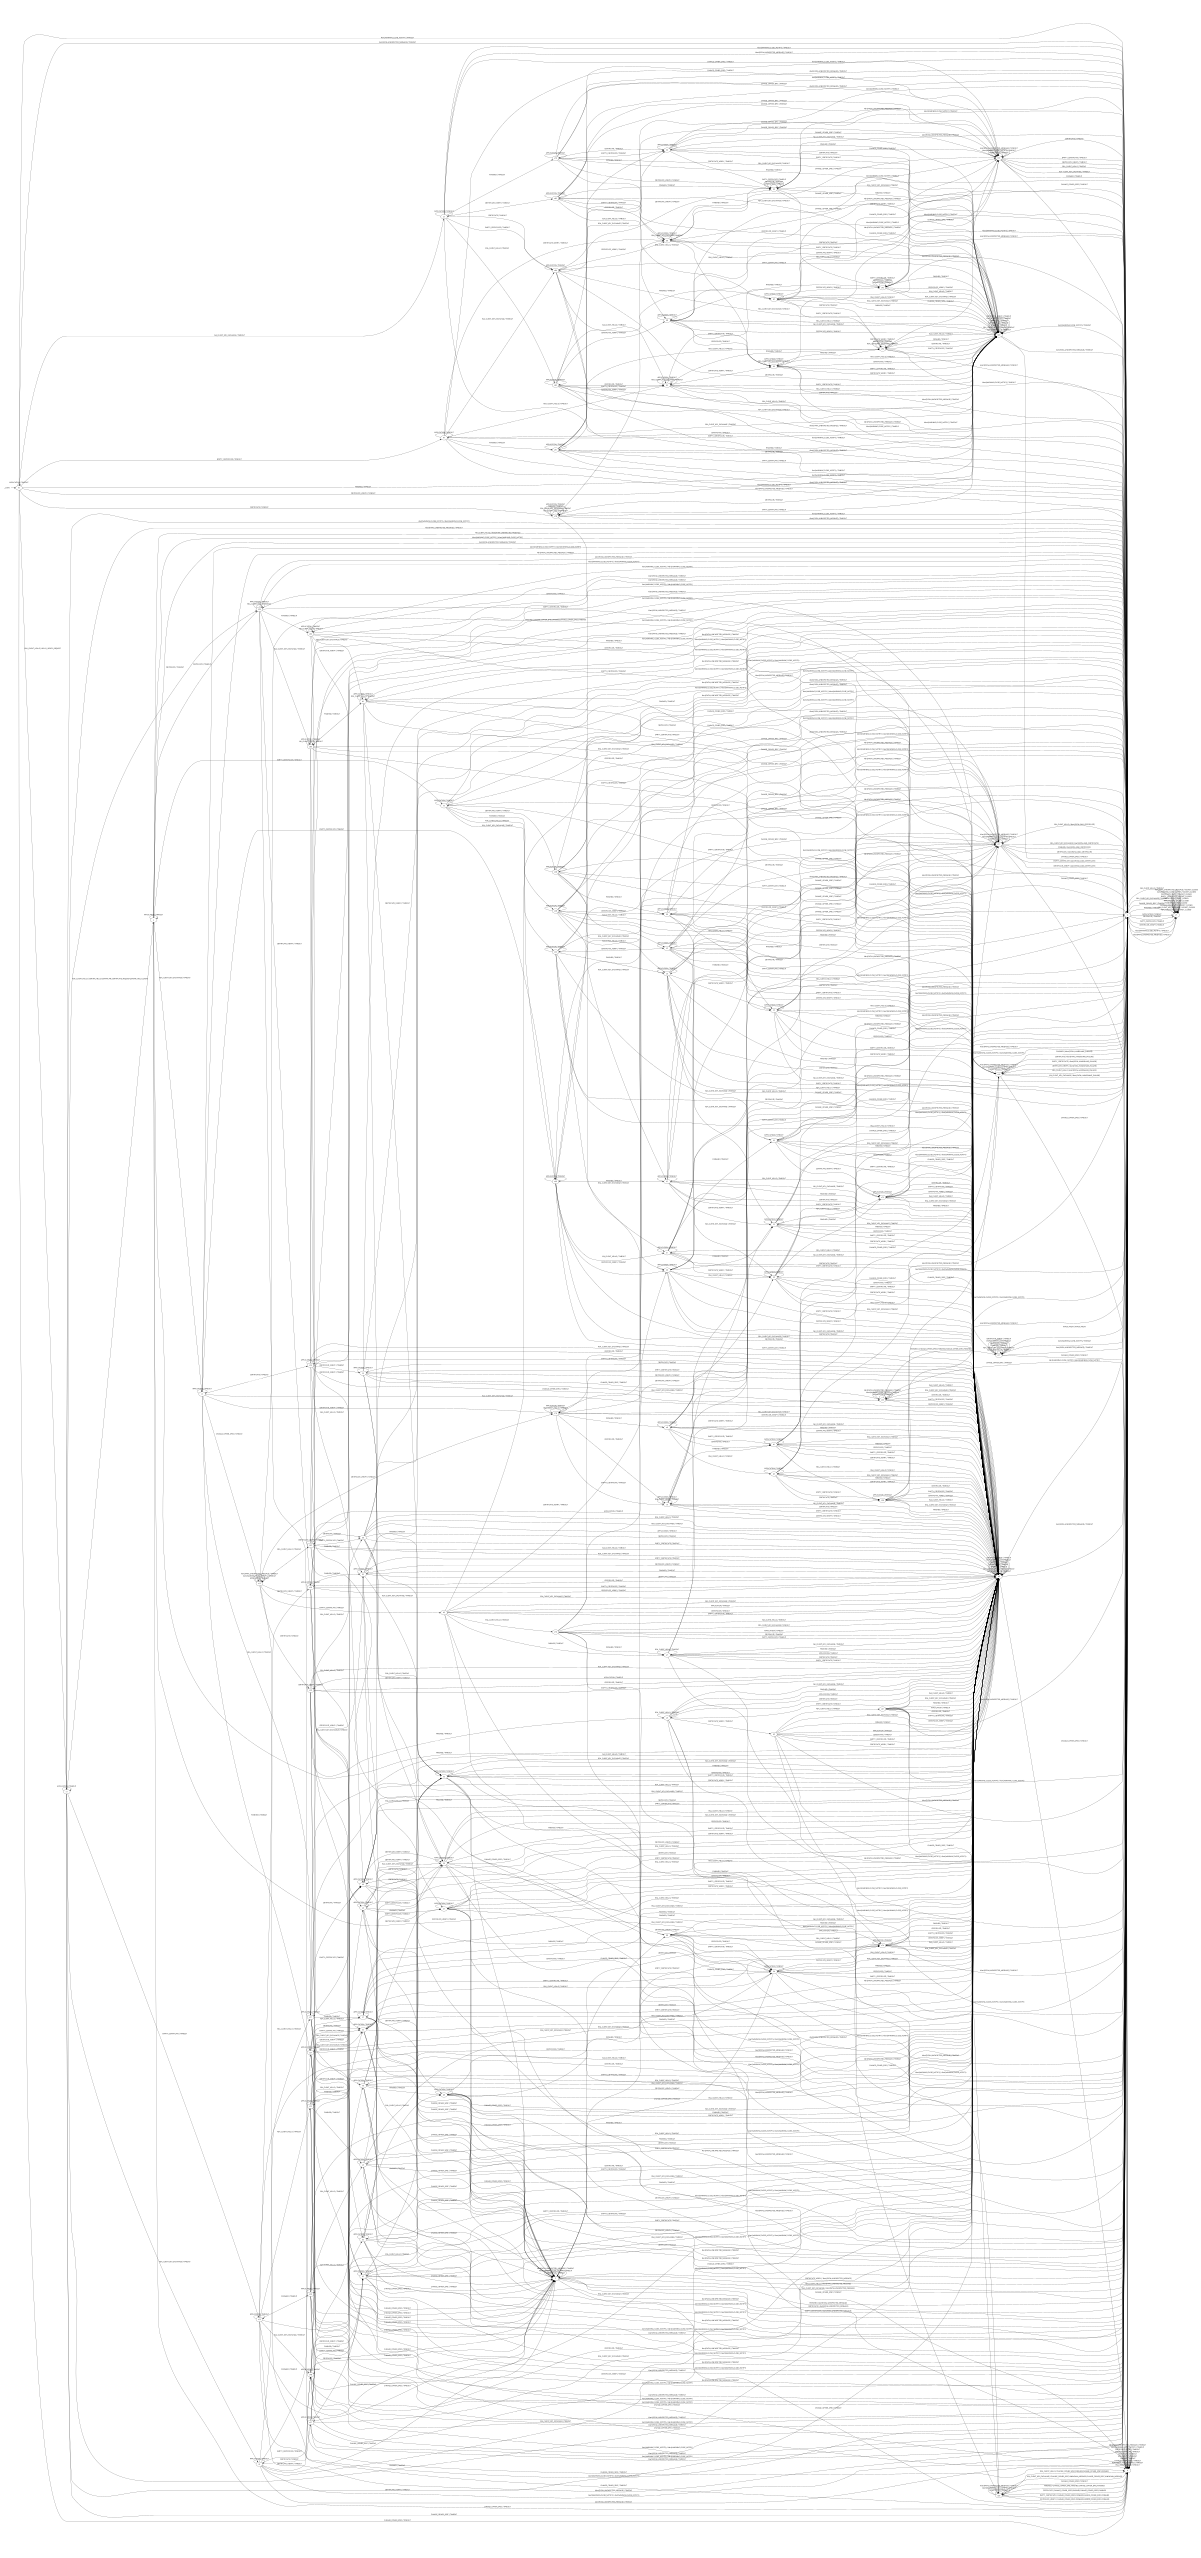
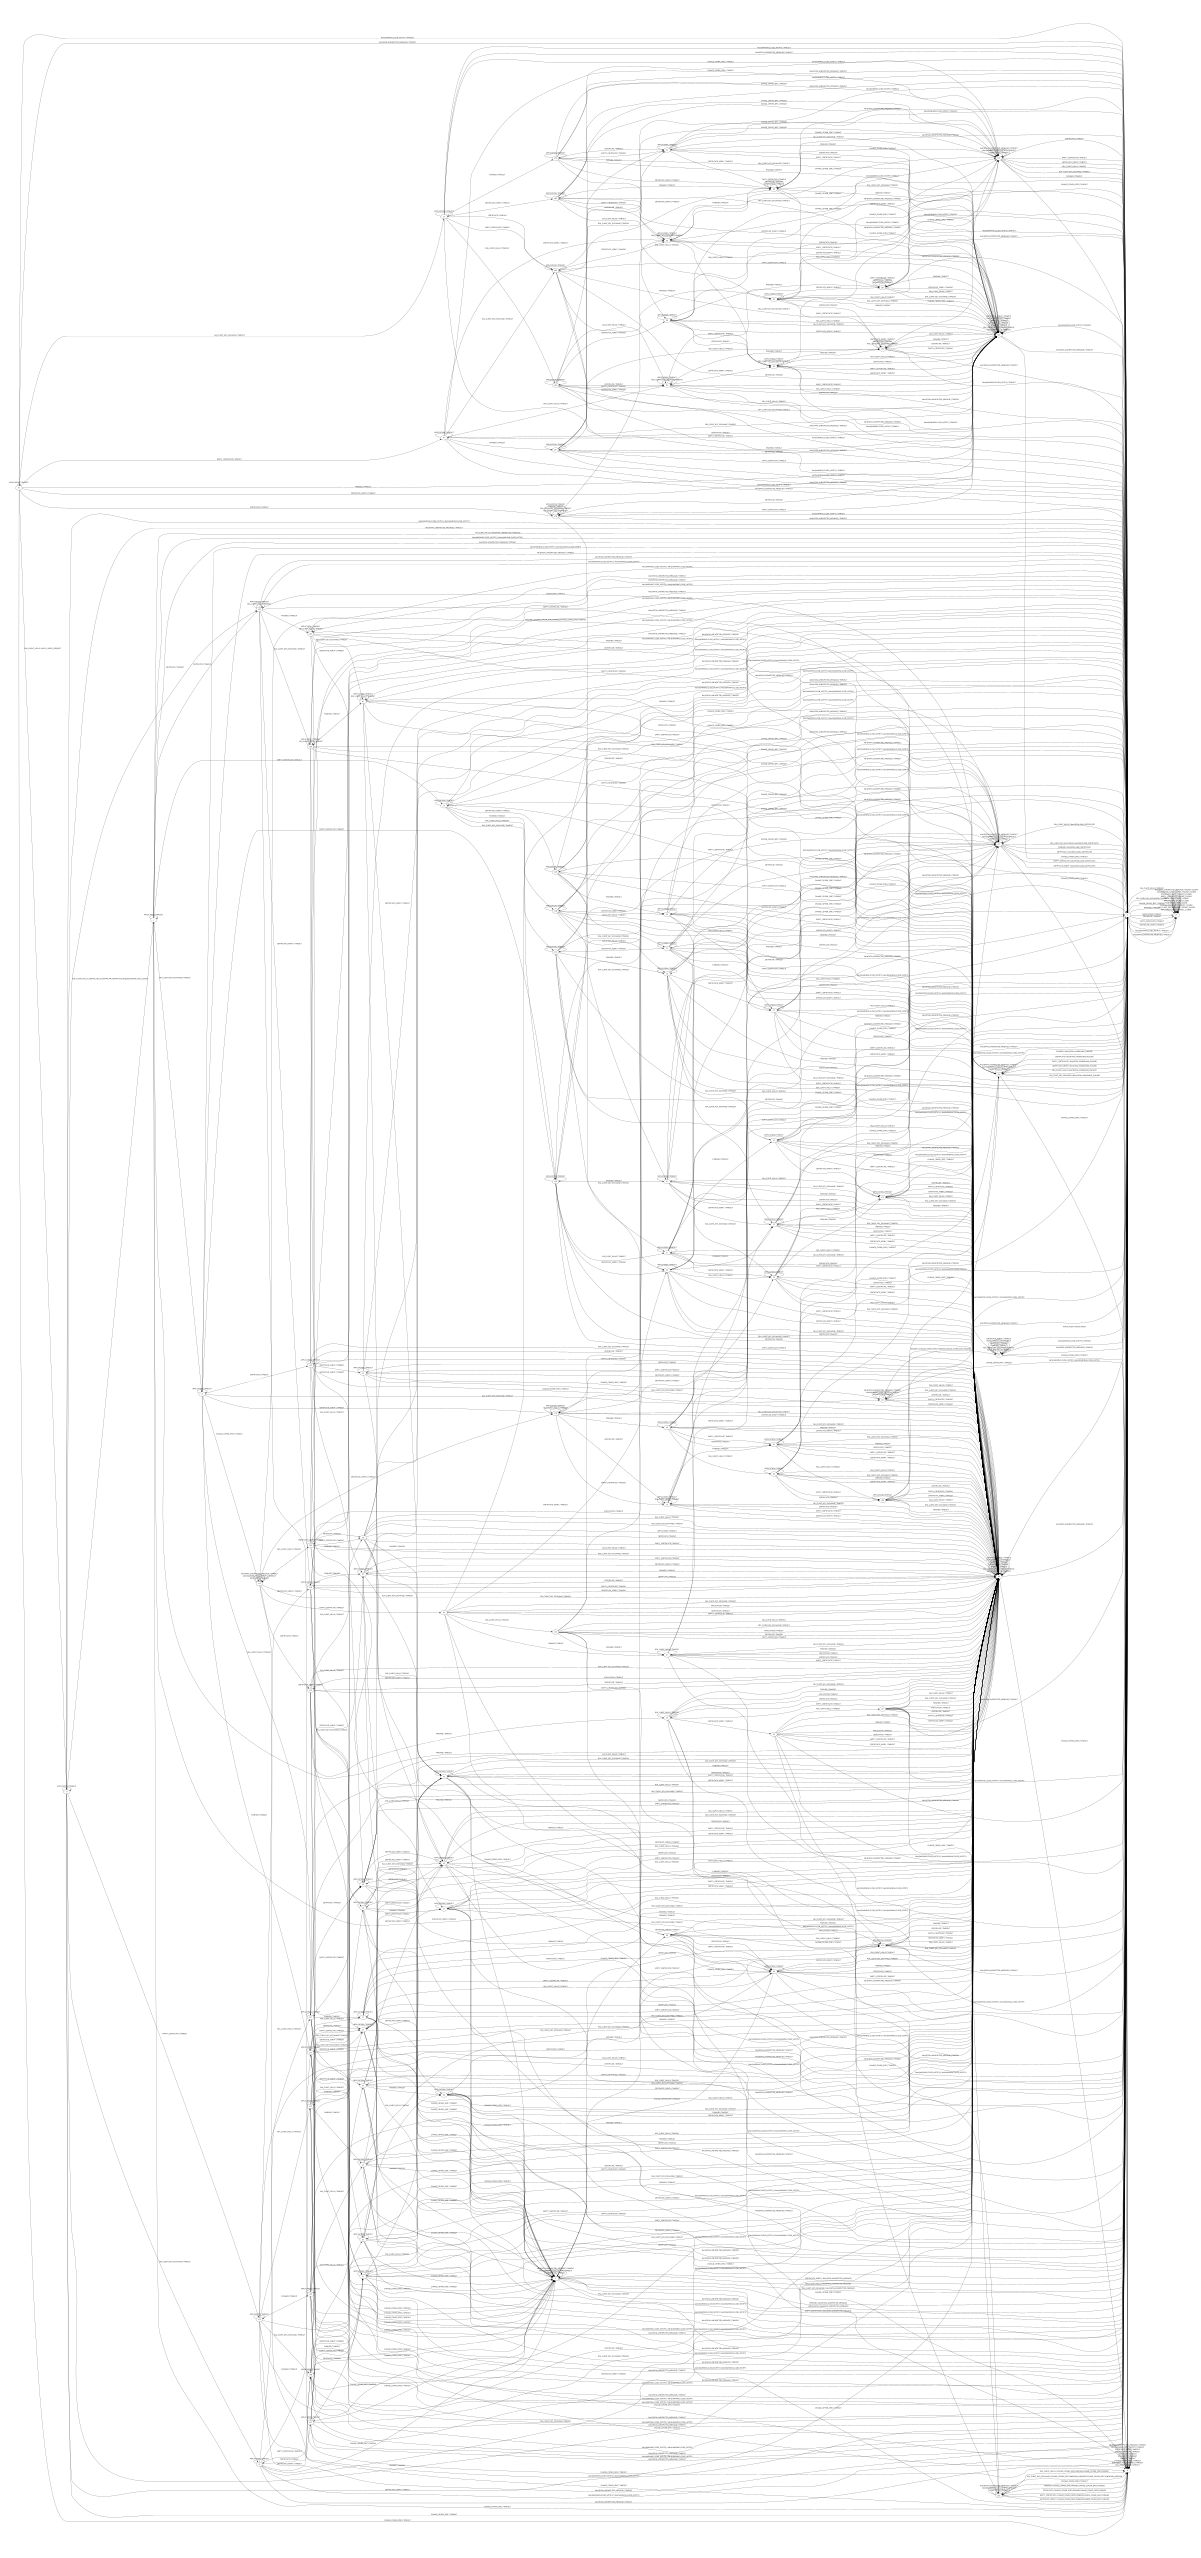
(7, 488) -> none
(417, 1565) -> (418, 1601)
